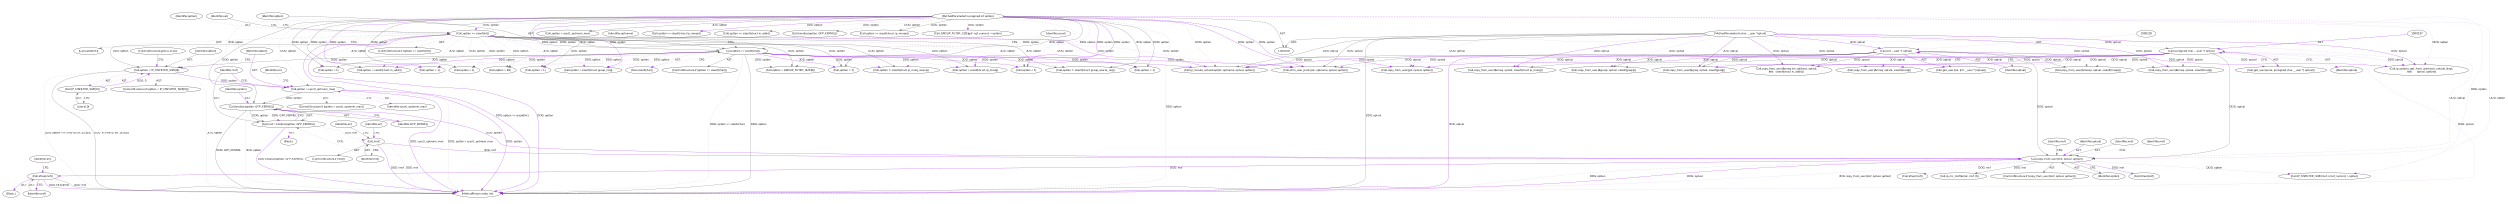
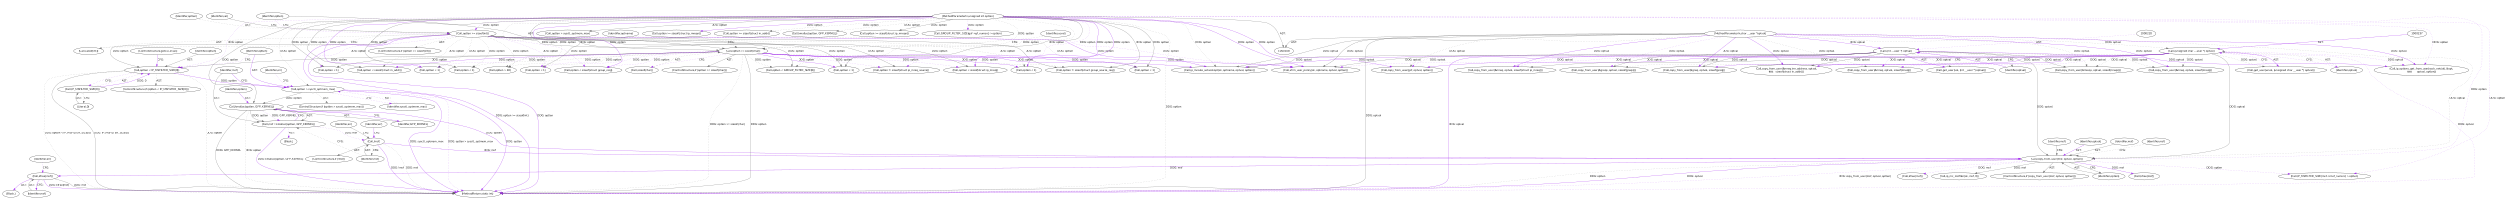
none -> (939, 44)
(109, 81) -> (109, 81)
